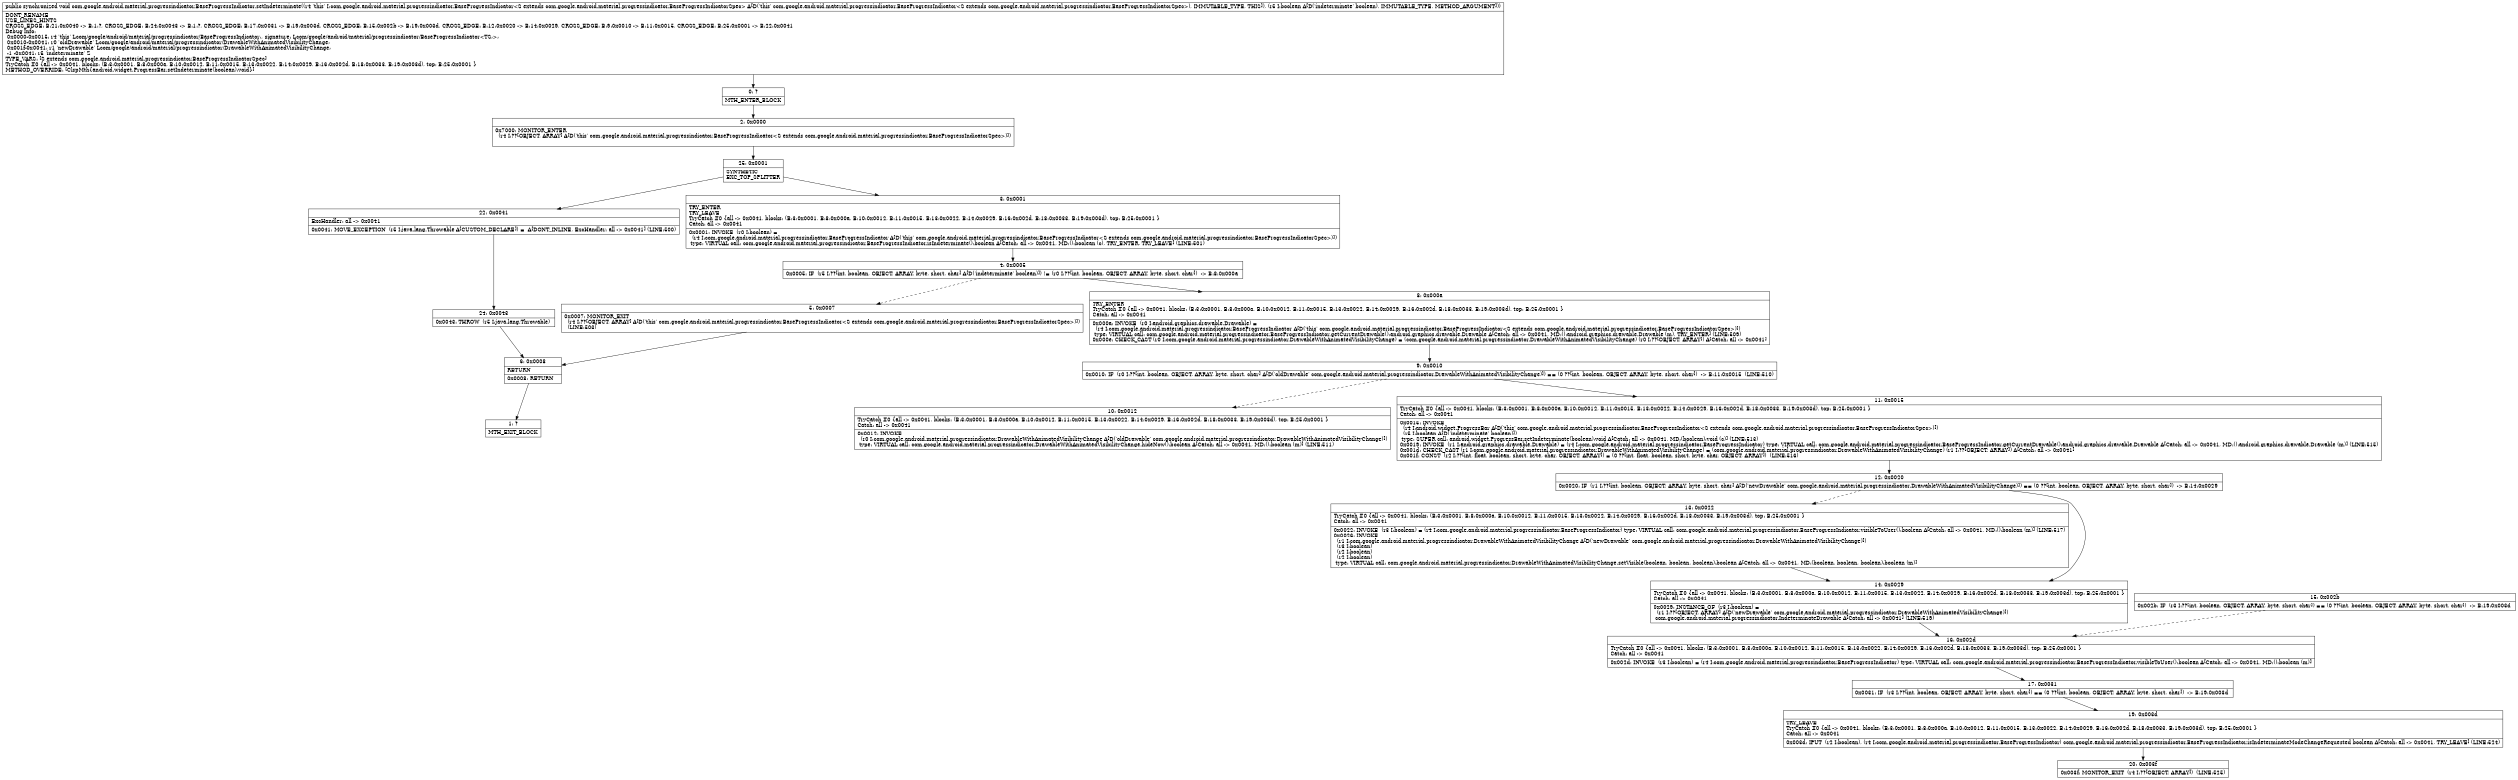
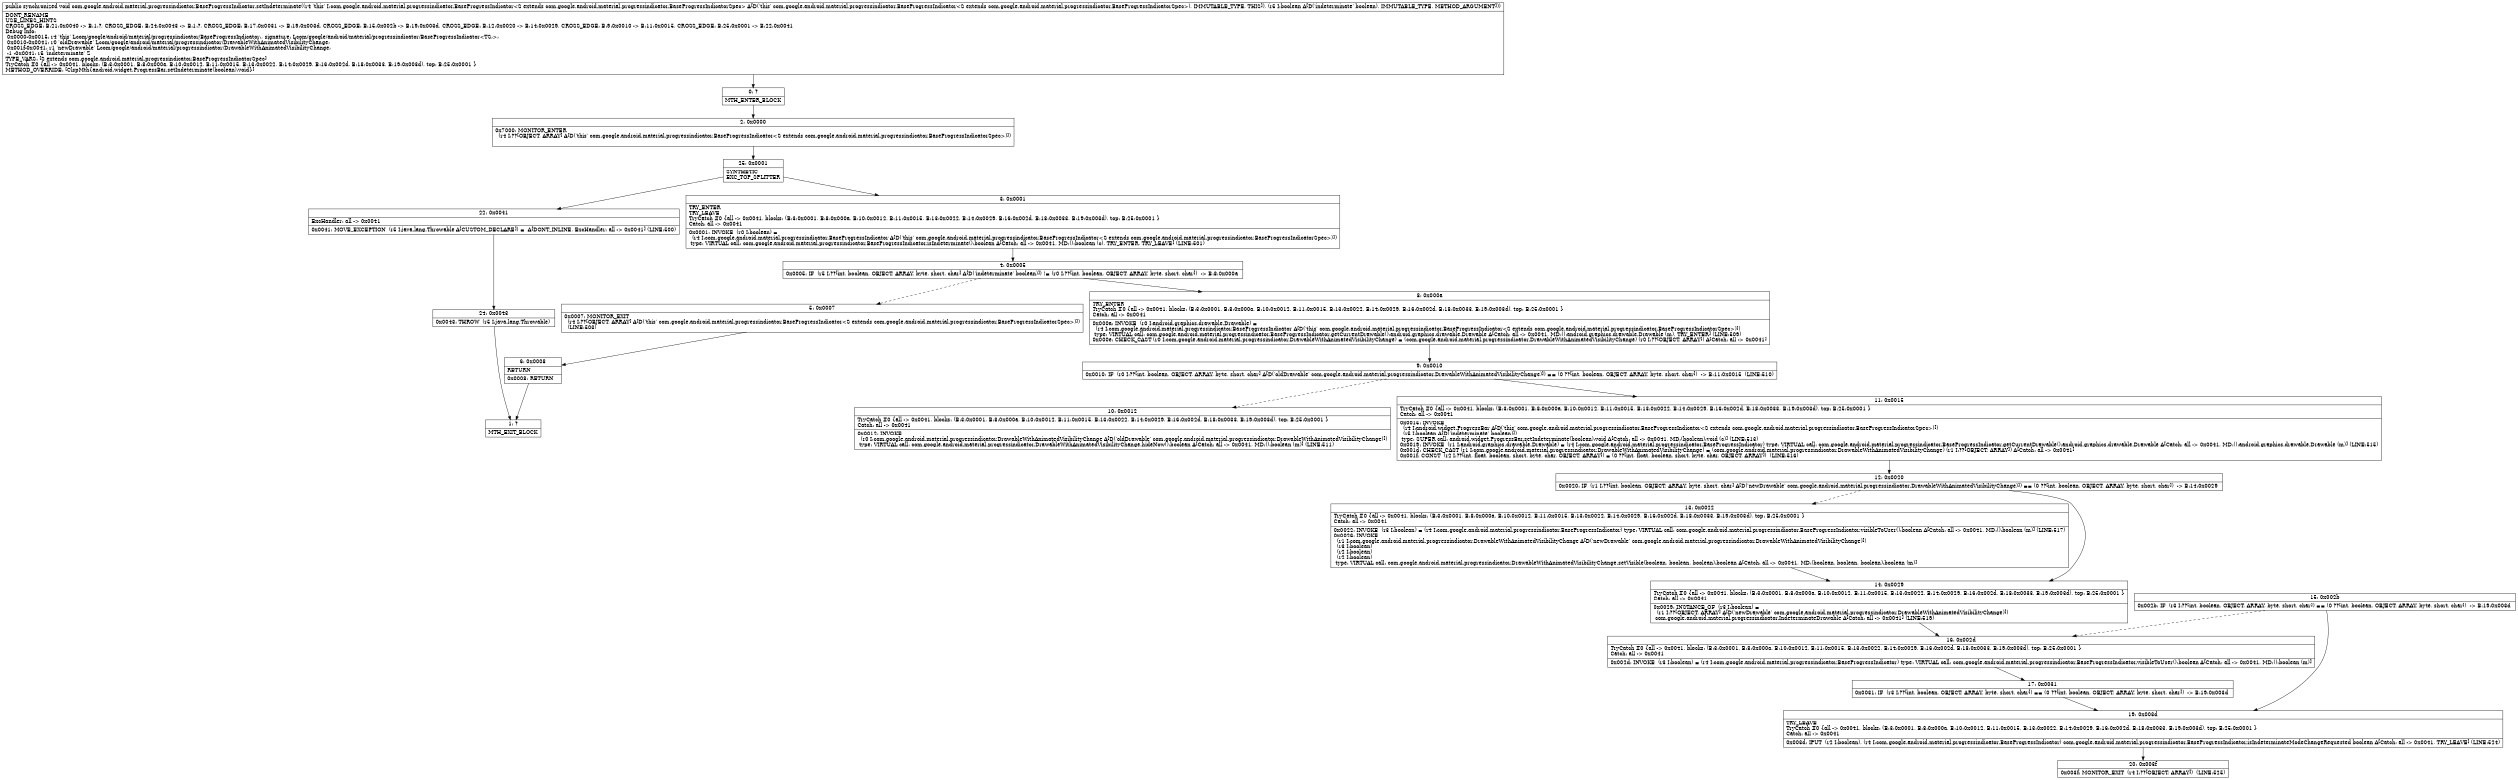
(511, 341) -> (499, 372)
none -> (2313, 673)
